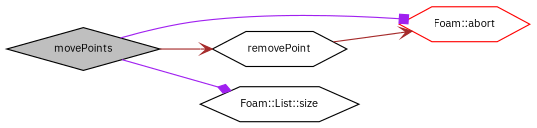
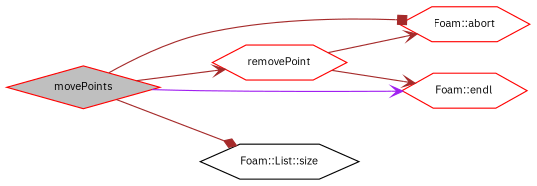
(258, 16) -> (248, 26)
(83, 49) -> (83, 87)
(280, 49) -> (280, 63)
(170, 73) -> (170, 120)
none -> (465, 91)
